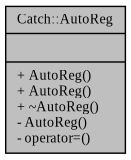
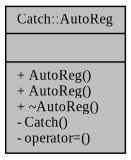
(52, 123) -> (43, 123)
